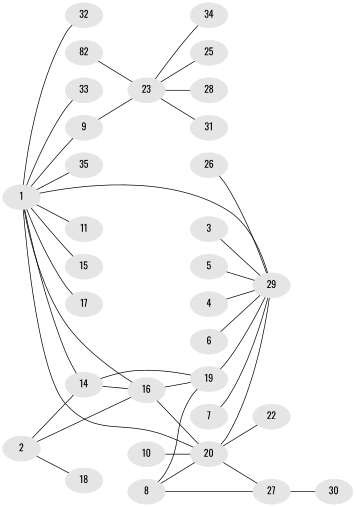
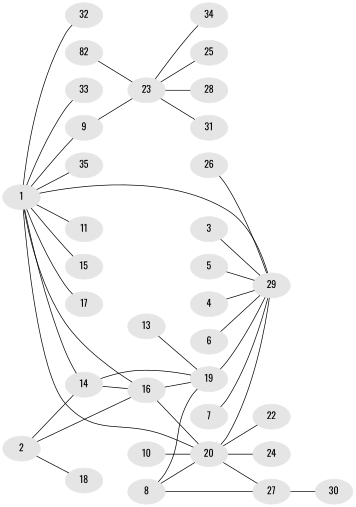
none -> (147, 326)
none -> (272, 454)
